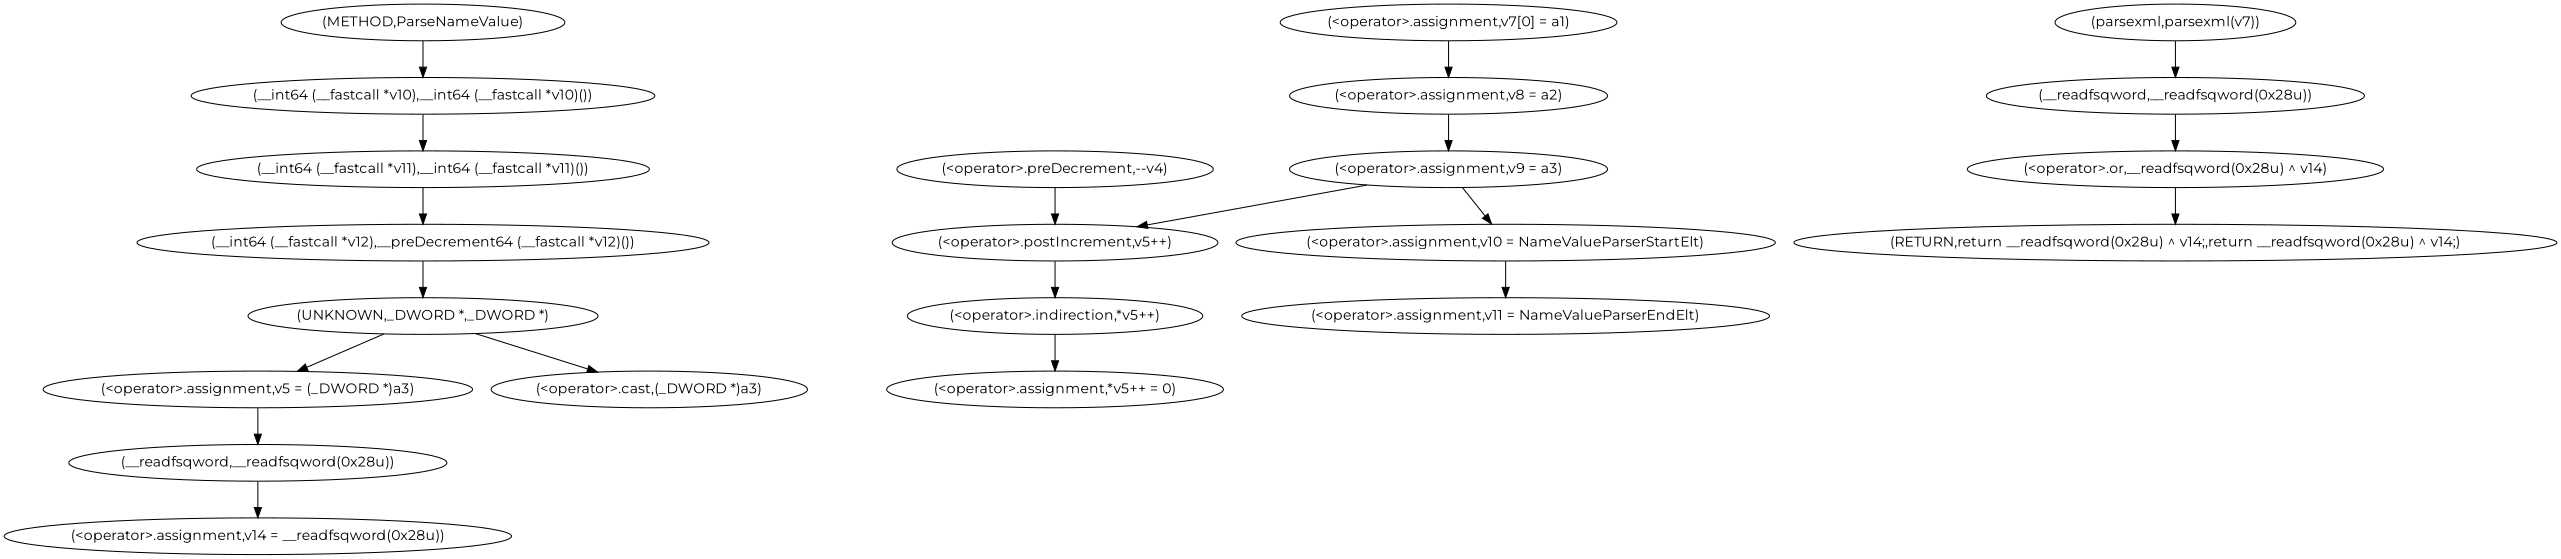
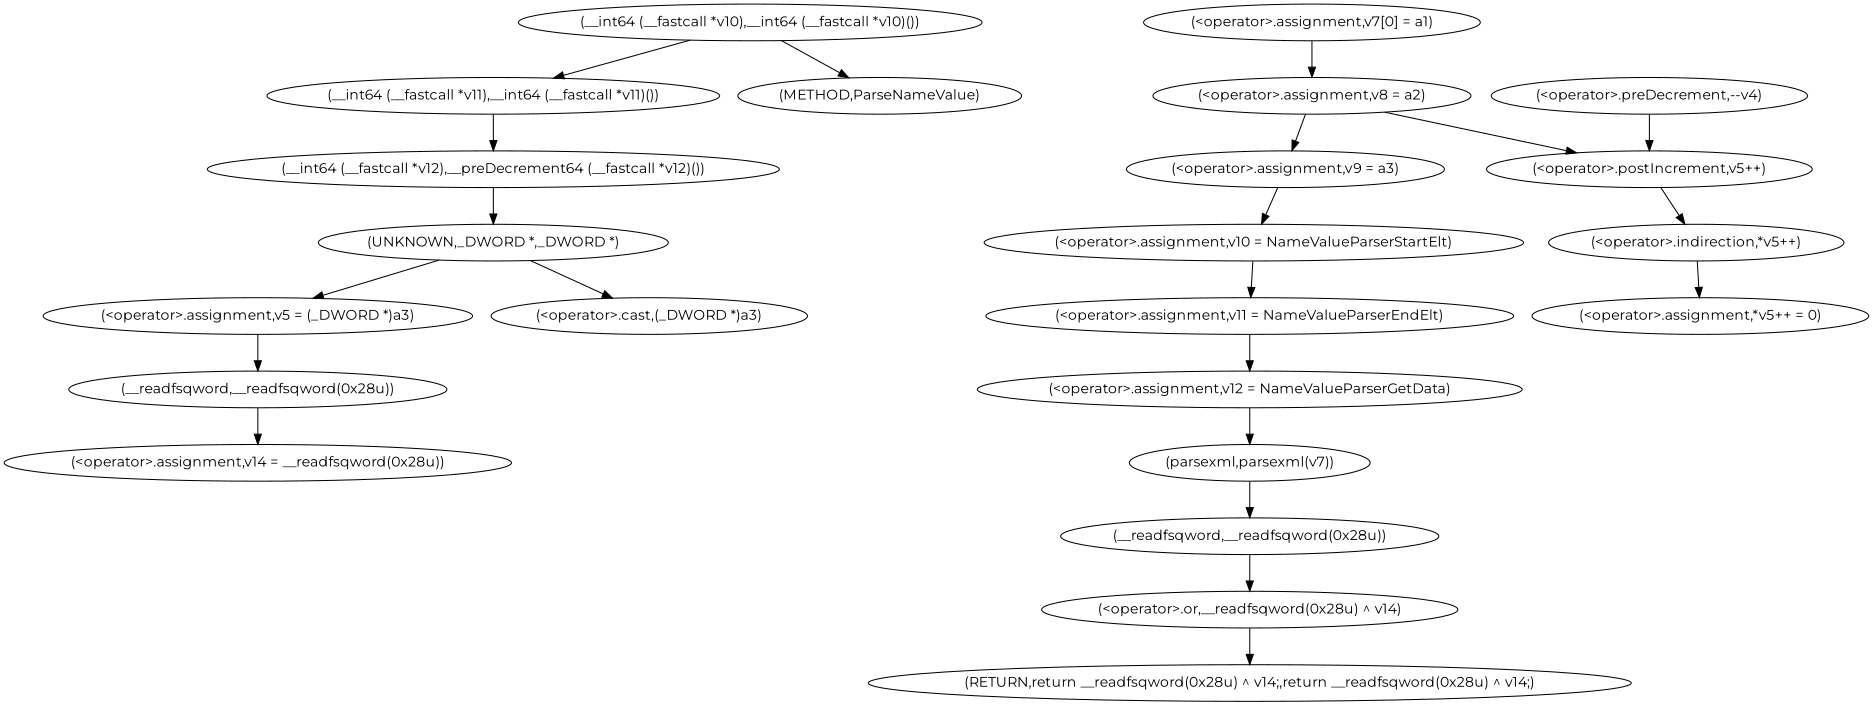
(423, 54) -> (811, 57)
(1257, 205) -> (1475, 131)
none -> (1250, 389)
